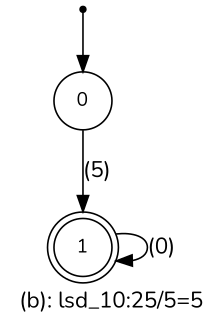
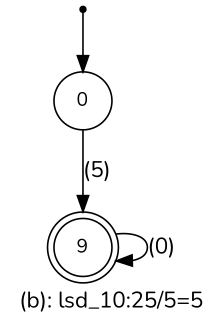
(83, 247) -> (83, 247)
